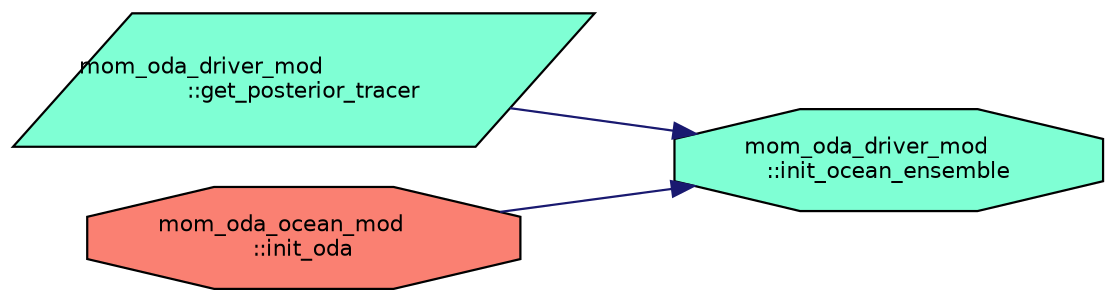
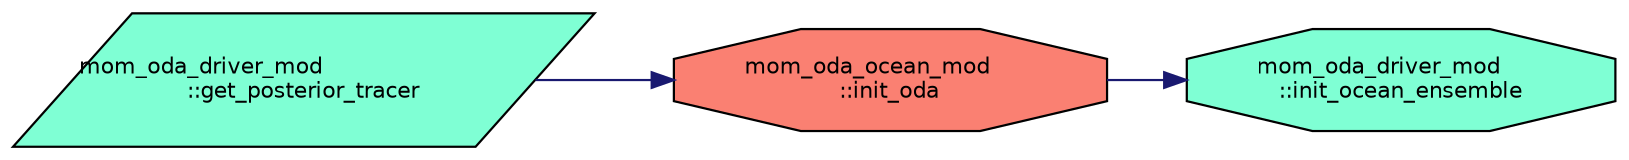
(592, 119) -> (594, 80)
